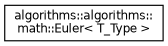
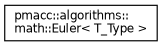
(84, 23) -> (81, 23)
